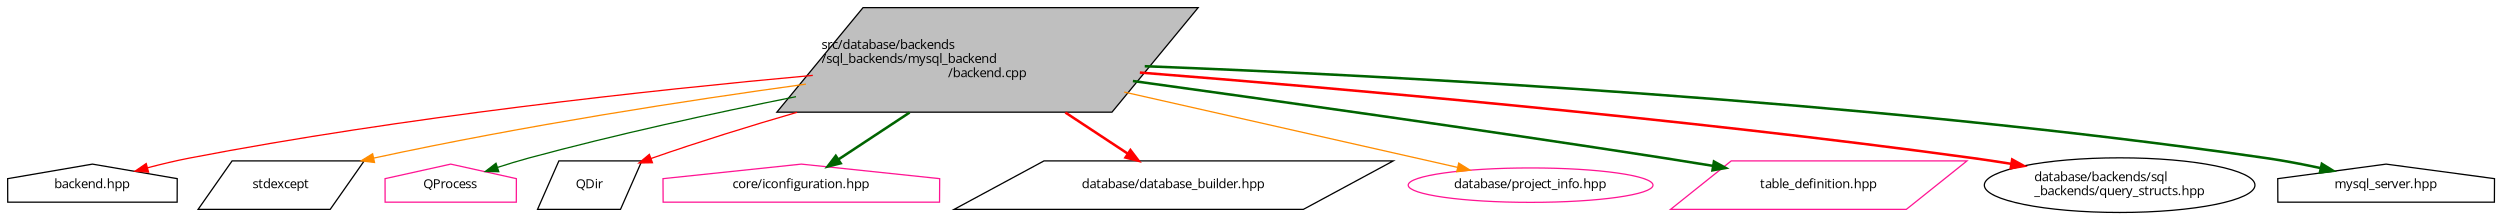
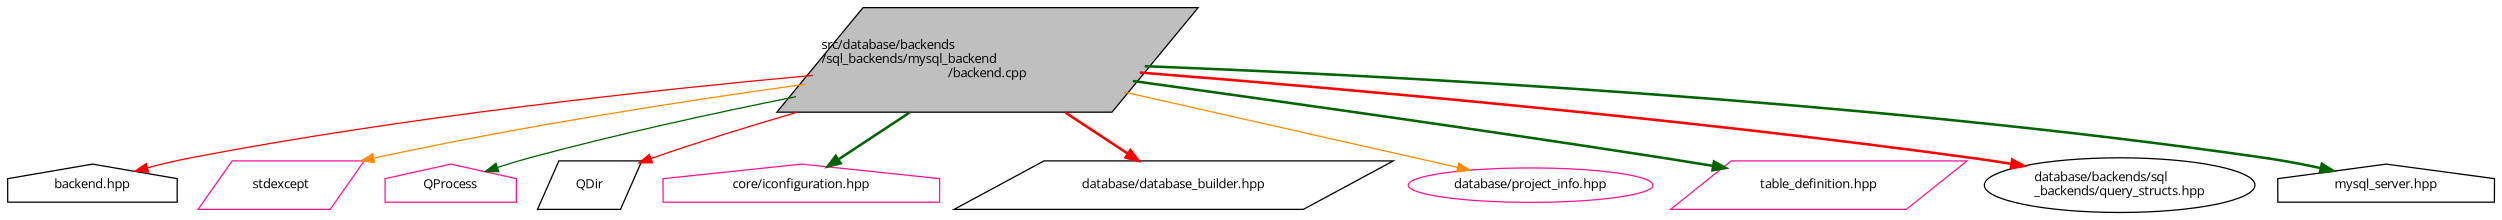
(281, 185) -> (281, 185)
